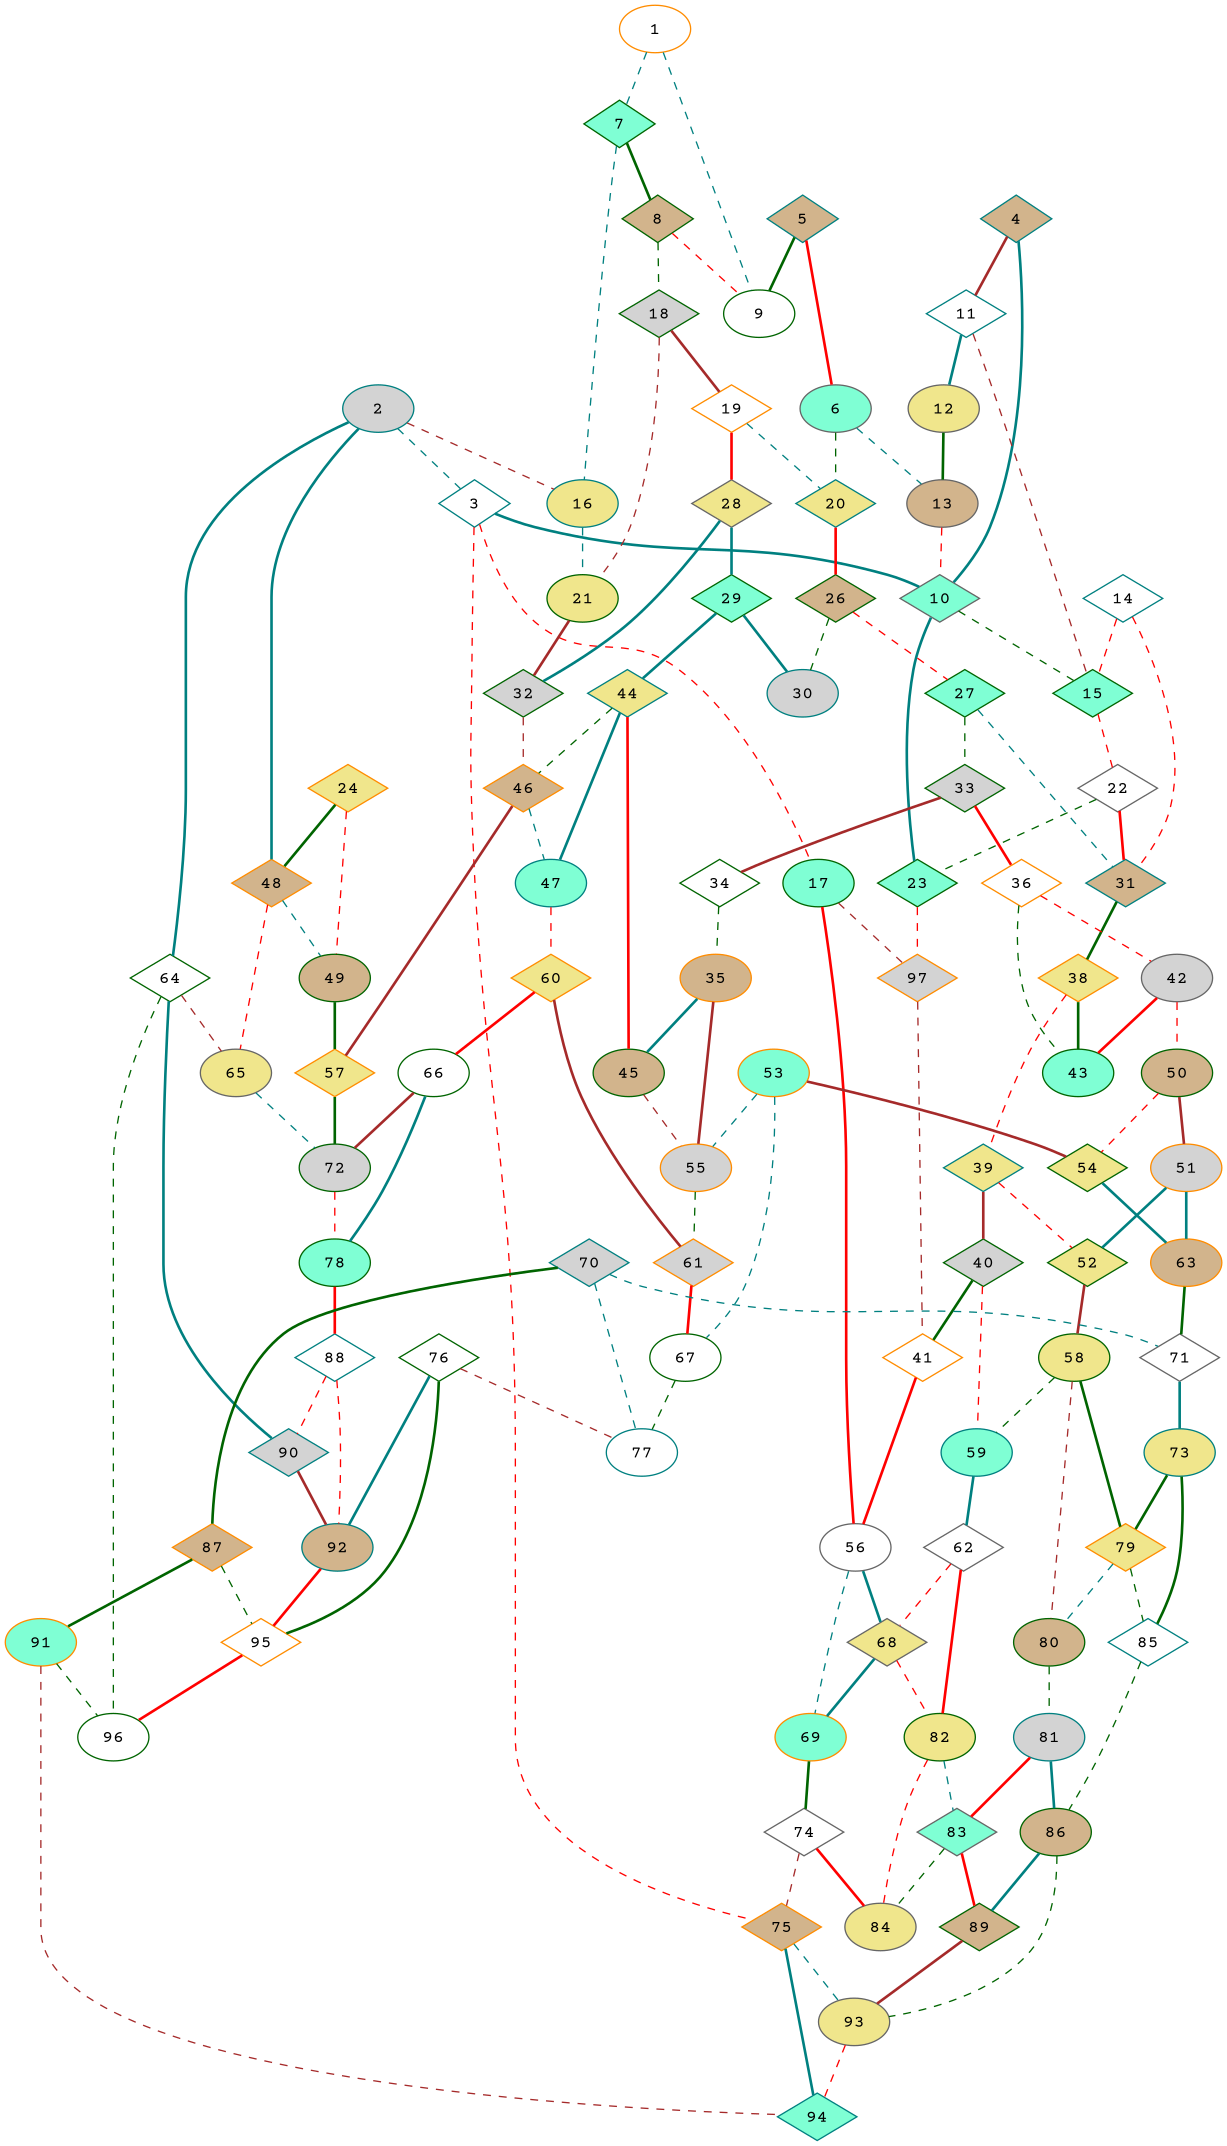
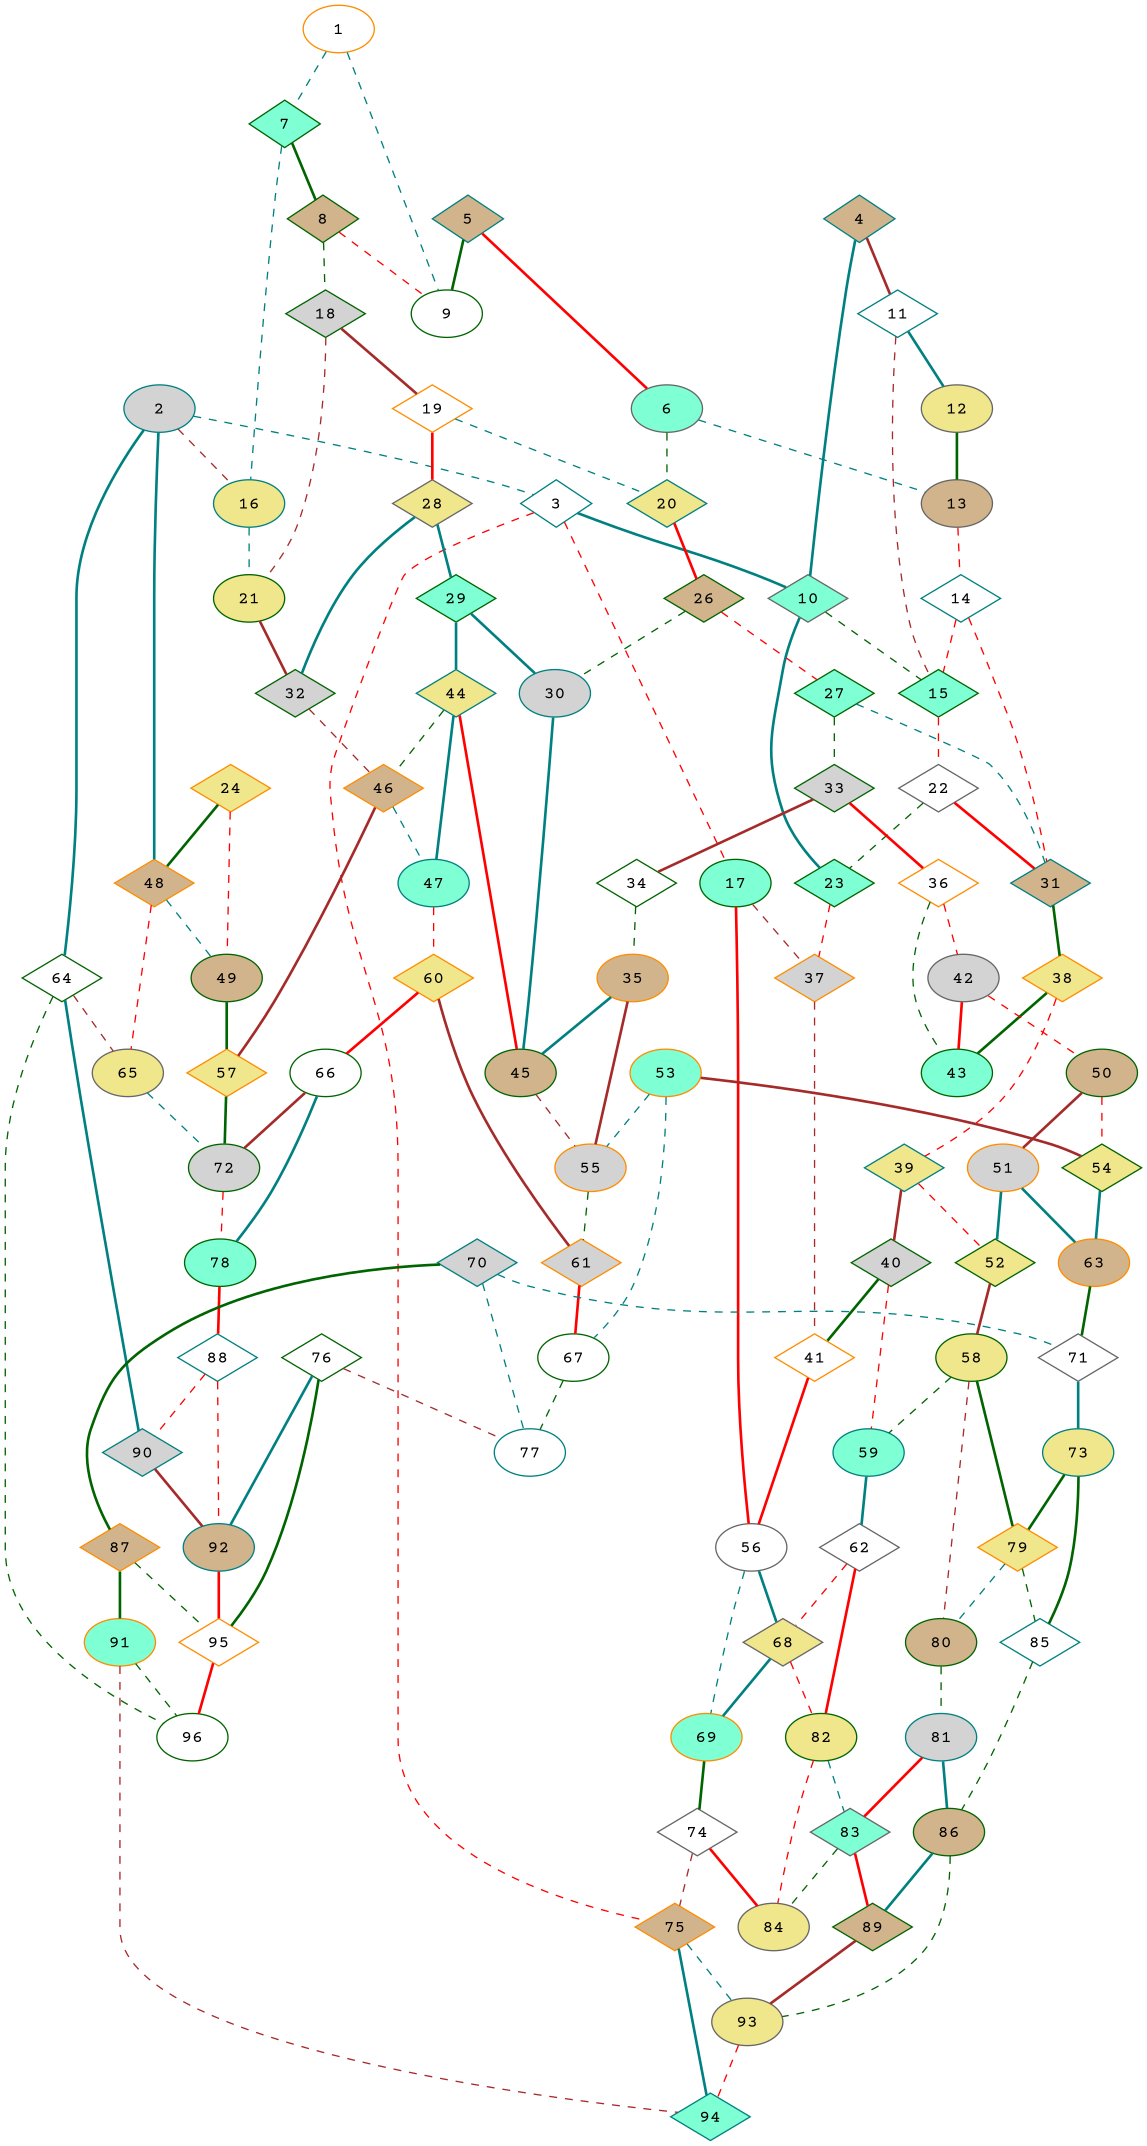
(941, 551) -> (959, 551)
none -> (540, 883)
(917, 978) -> (815, 978)
